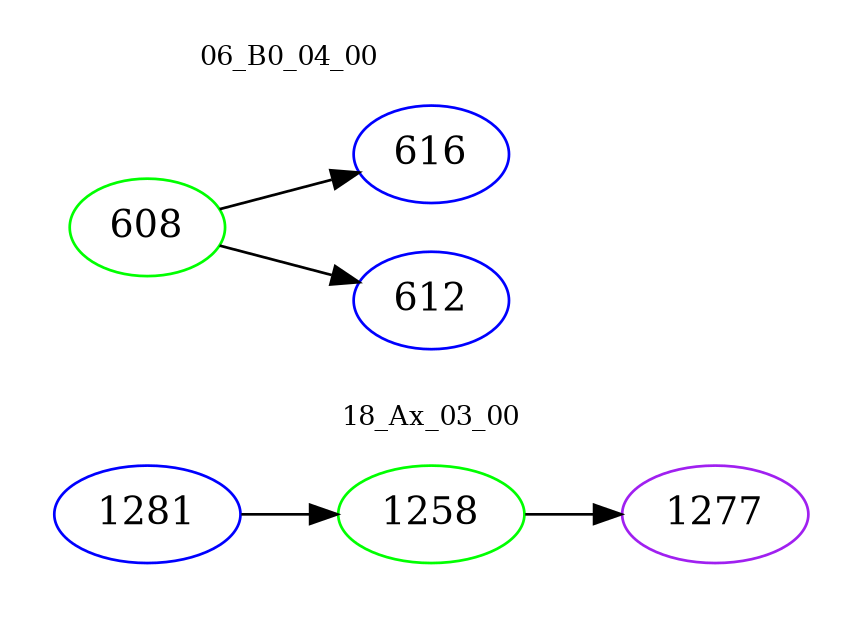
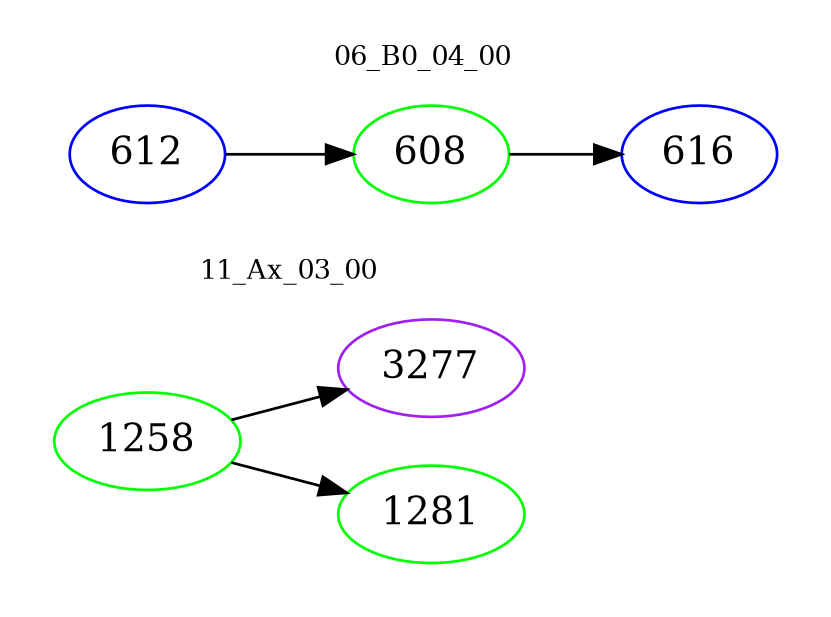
(276, 260) -> (276, 154)
(431, 418) -> (289, 272)
(147, 514) -> (431, 514)
(276, 514) -> (276, 474)
(715, 514) -> (431, 368)
